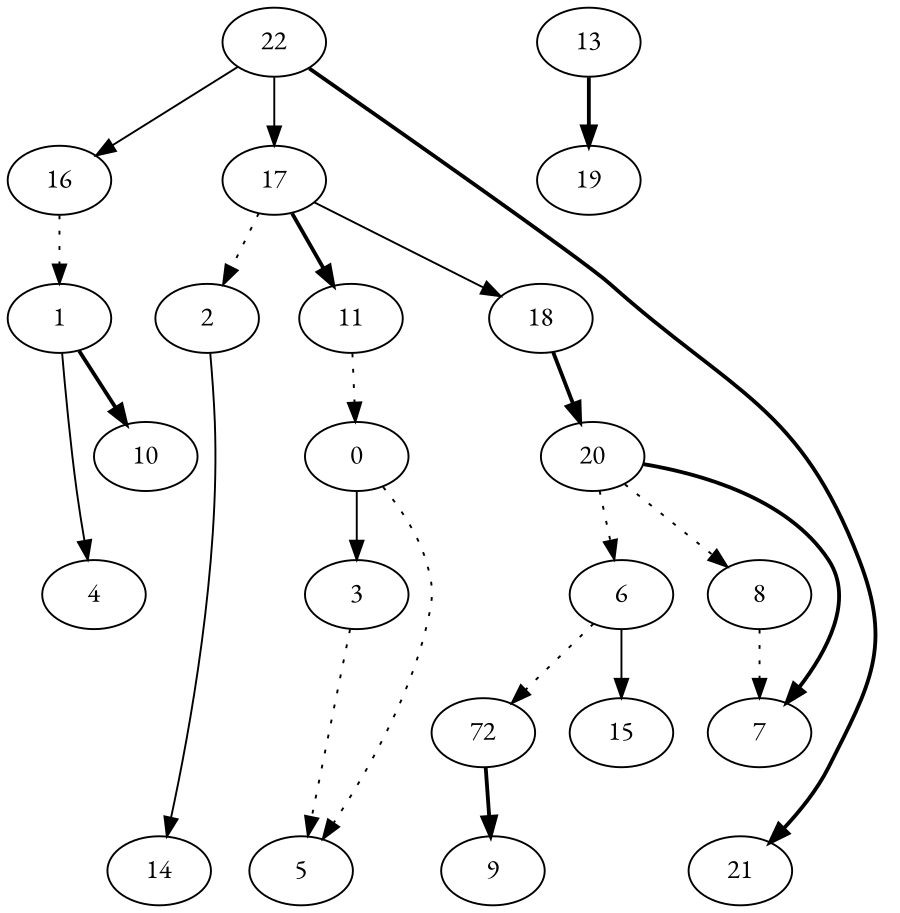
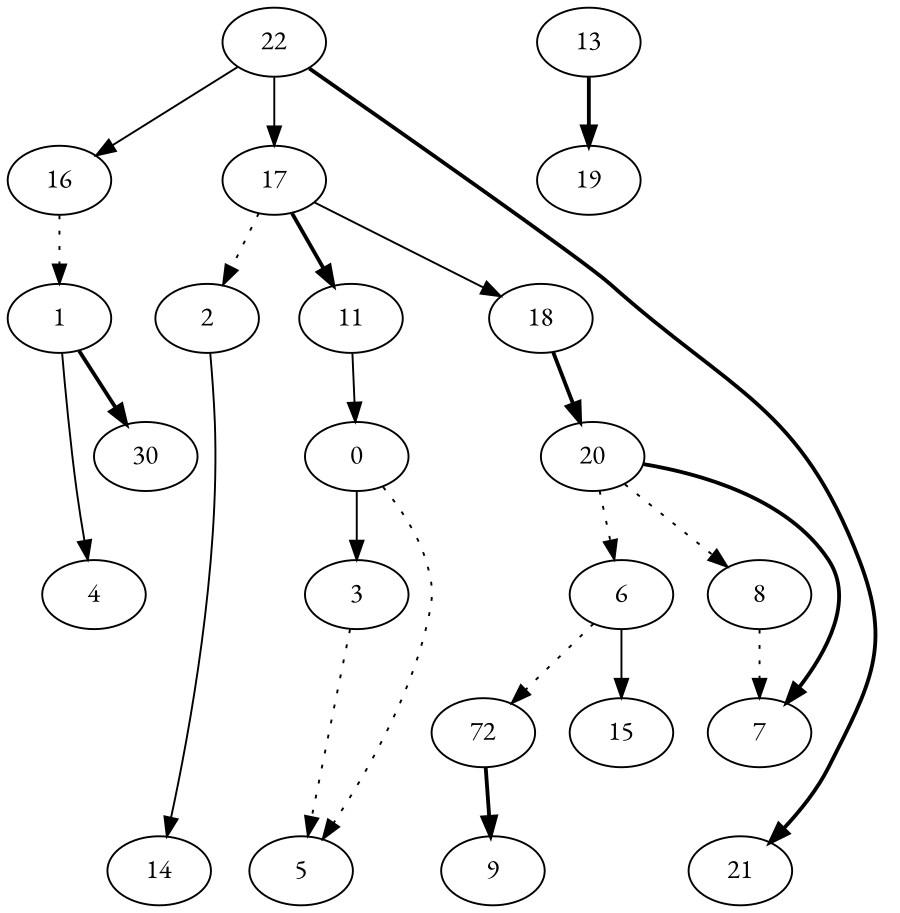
(353, 378) -> (353, 378)
(146, 456) -> (146, 456)
